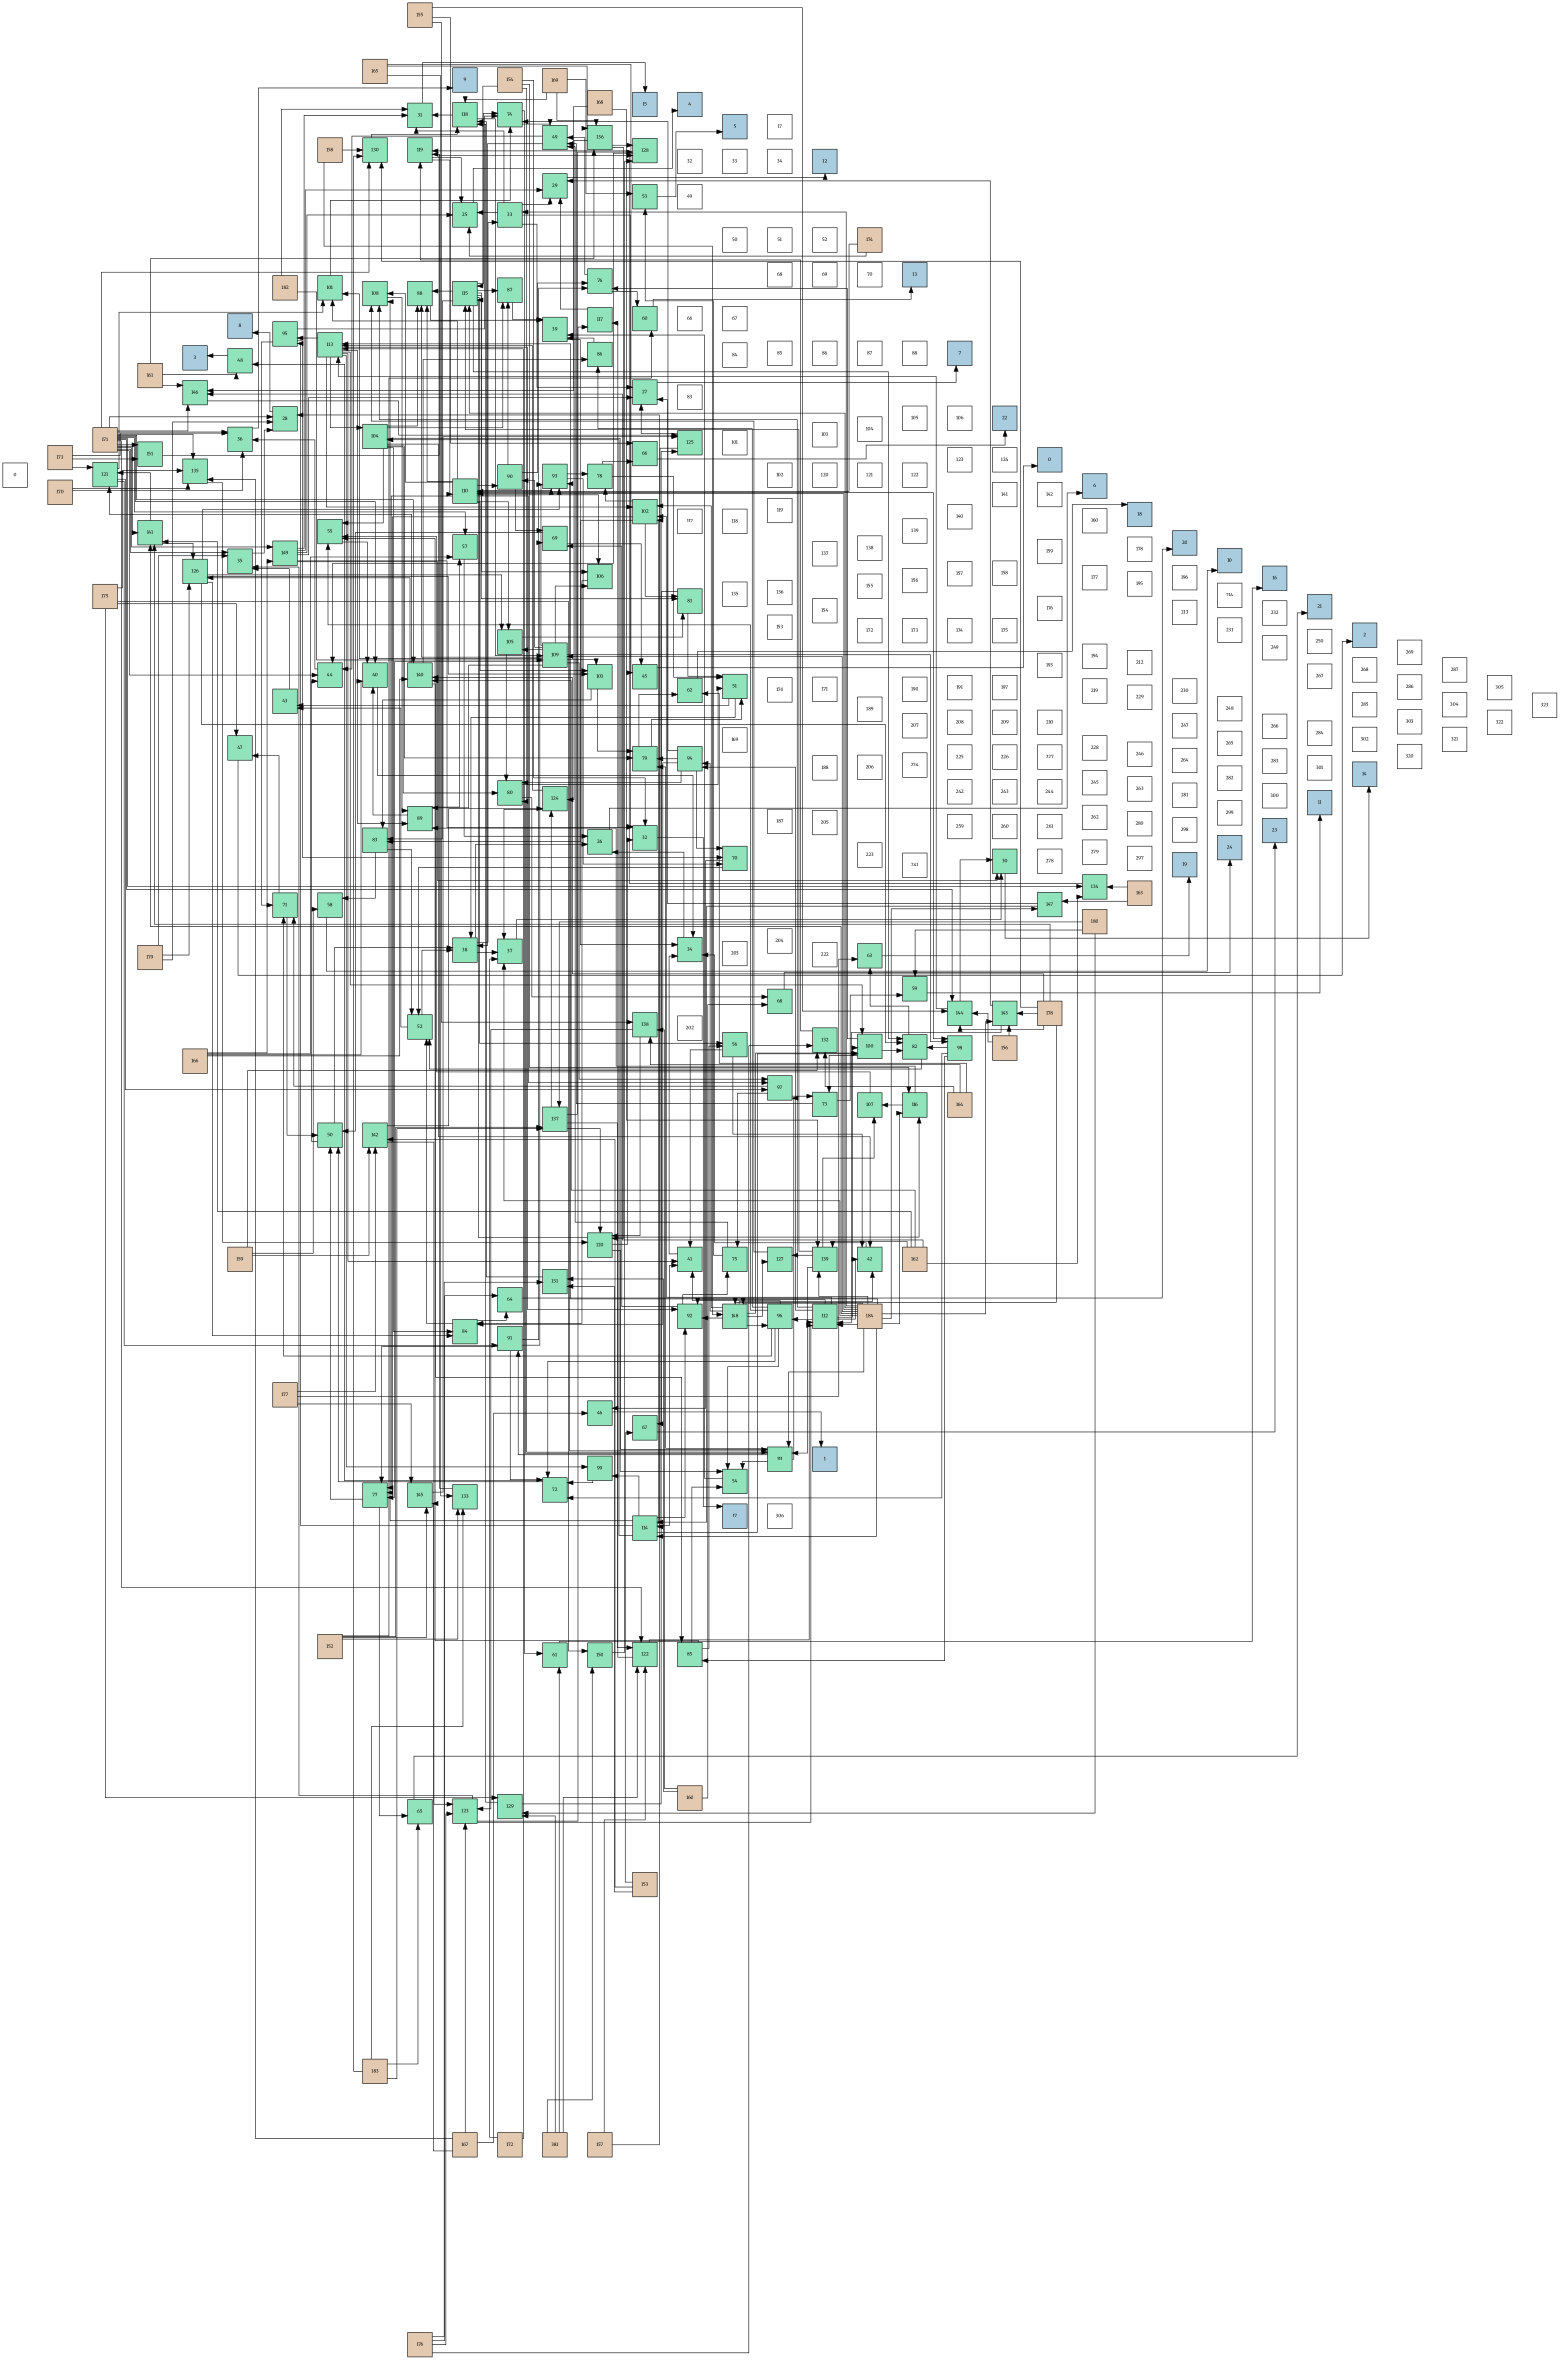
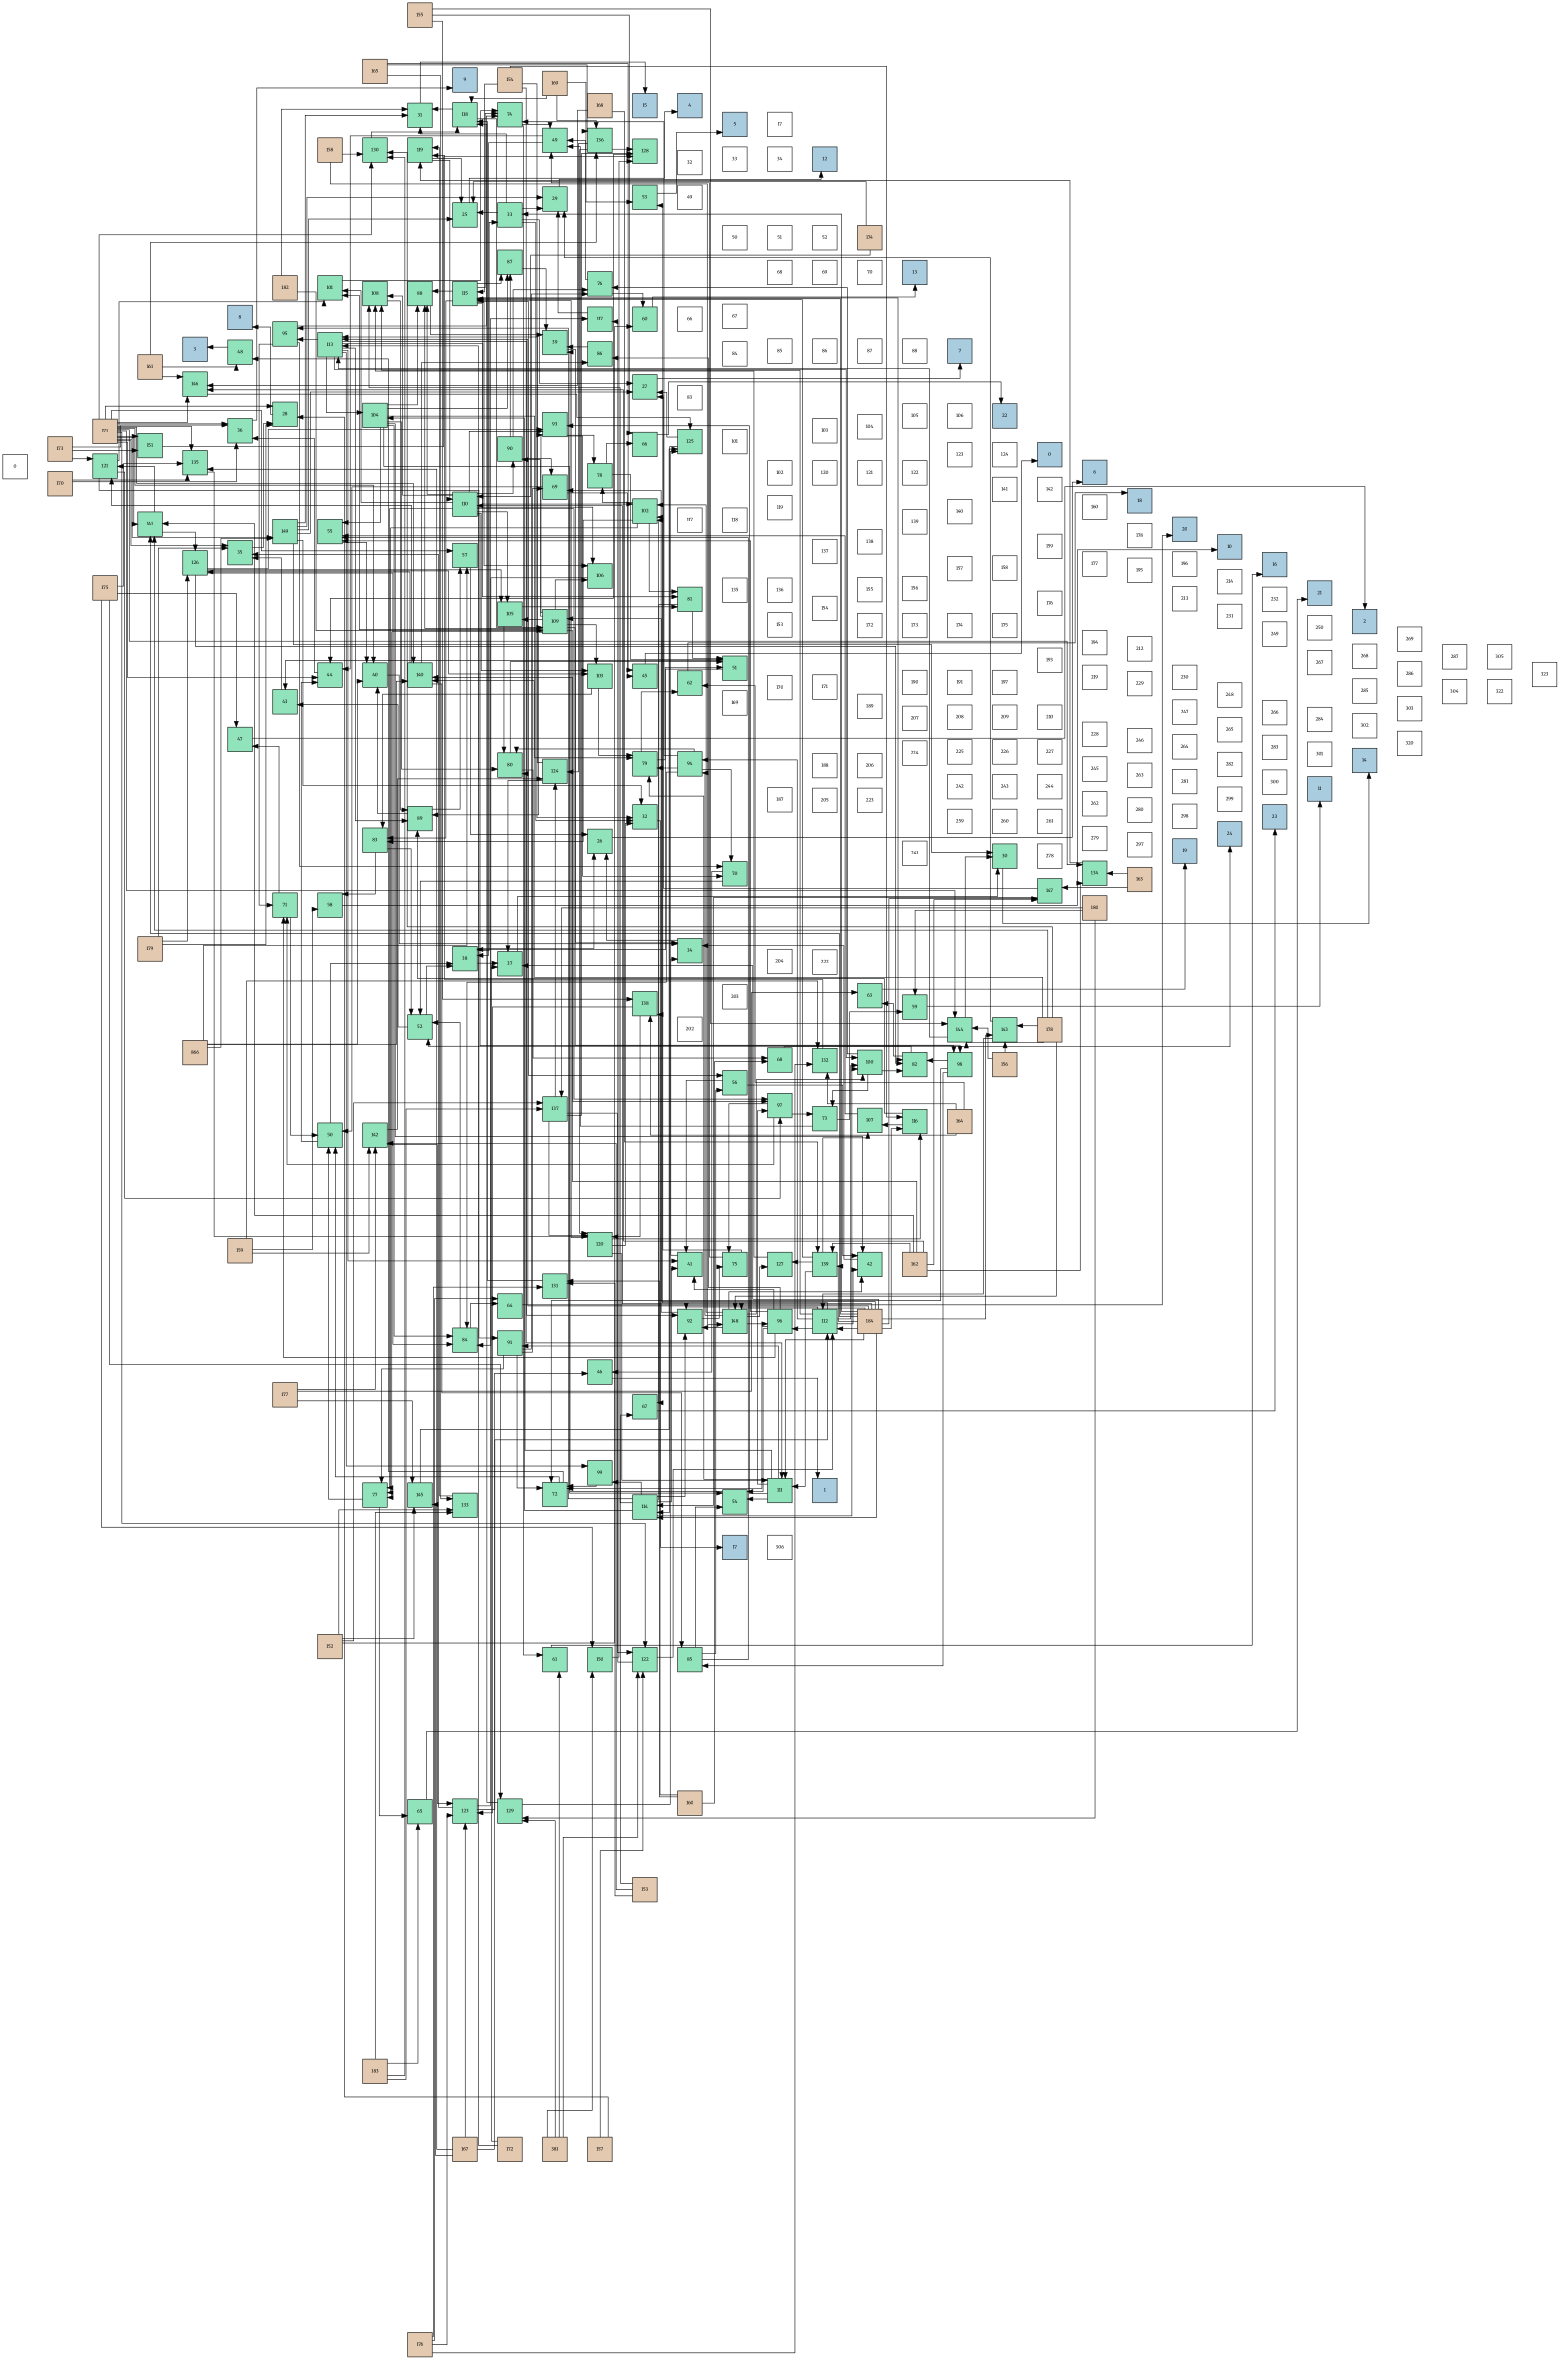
(1455, 739) -> none
(195, 1061) -> (195, 1053)
none -> (934, 1072)
